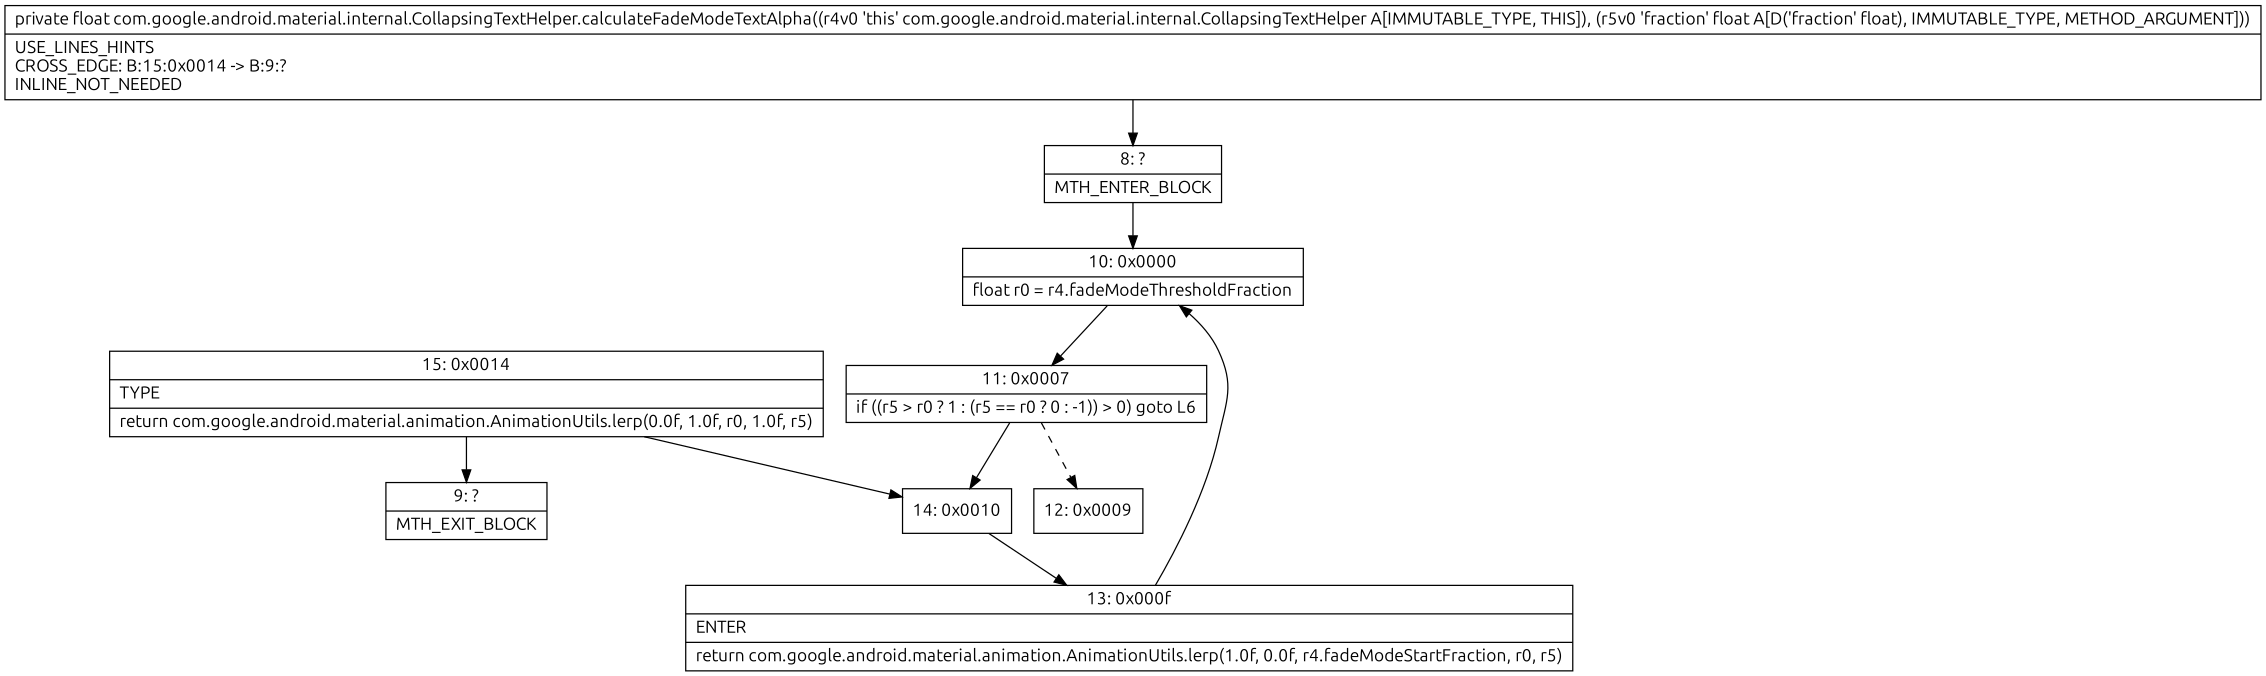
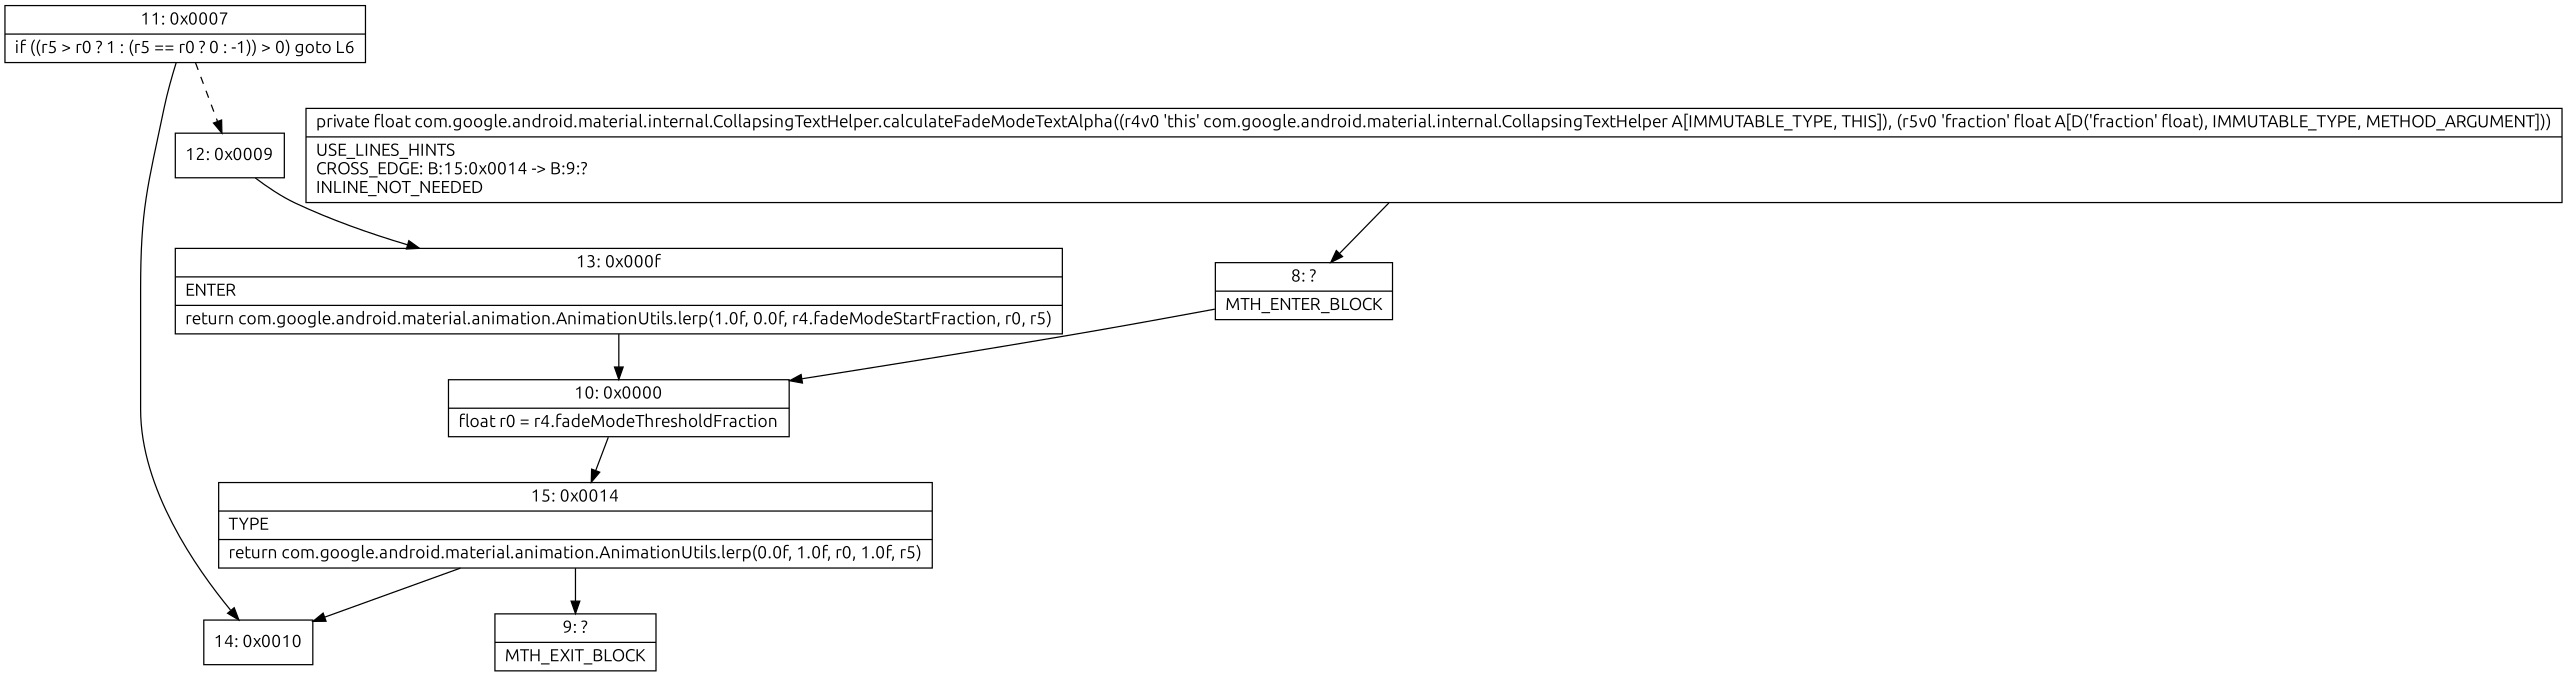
(1084, 331) -> (602, 454)
(1023, 556) -> (328, 217)
